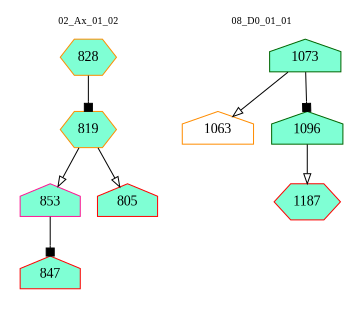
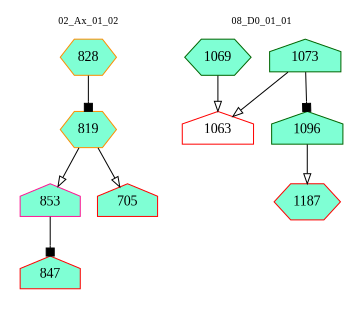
none -> (218, 57)
(218, 130) -> (218, 130)
(128, 202) -> (128, 202)
